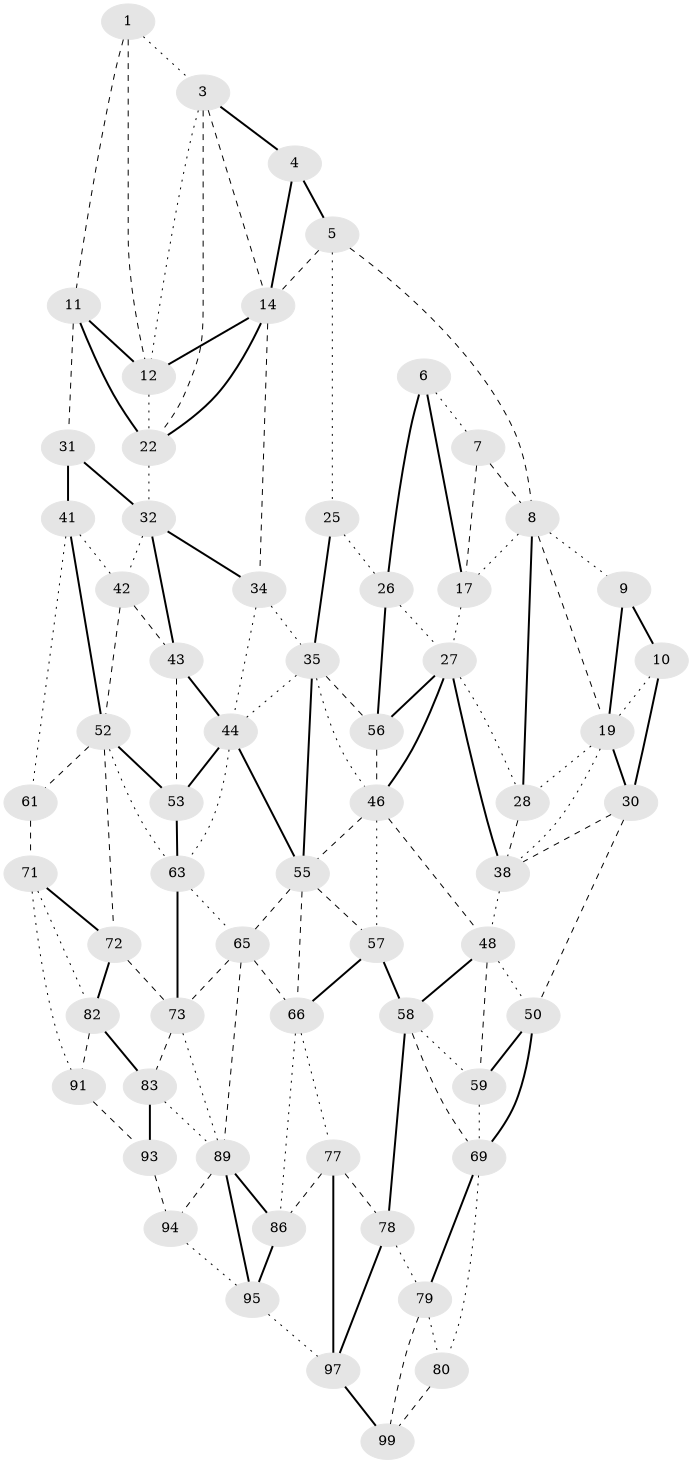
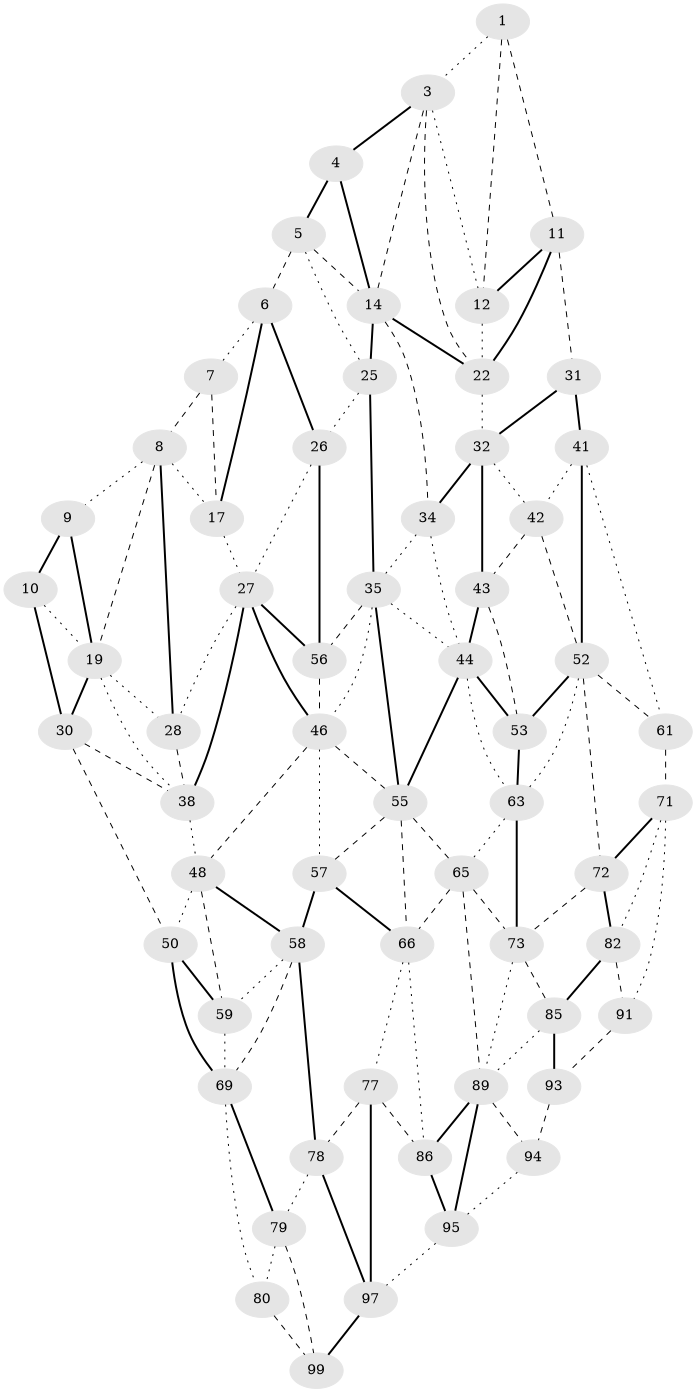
(209, 341) -> (372, 341)
(467, 357) -> (282, 270)
(150, 1087) -> (554, 1016)
